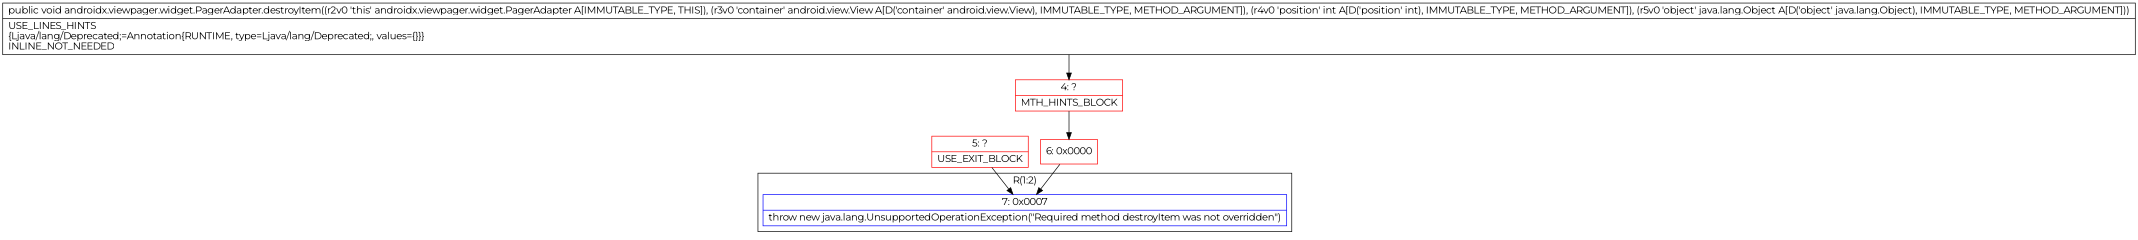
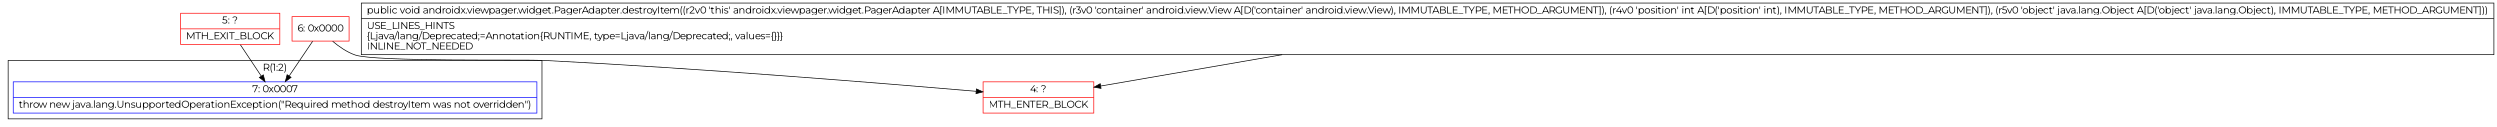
(1069, 103) -> (1038, 105)
(1069, 122) -> (653, 67)
(980, 159) -> (230, 36)
